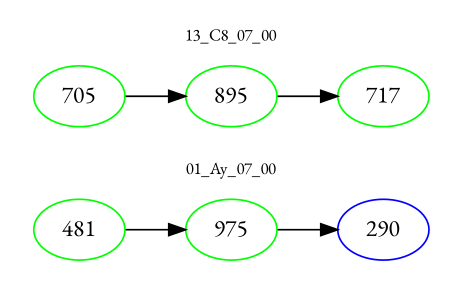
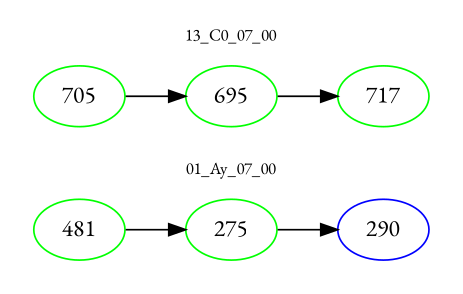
(231, 36) -> (231, 36)
(231, 96) -> (231, 96)
(231, 230) -> (231, 230)
